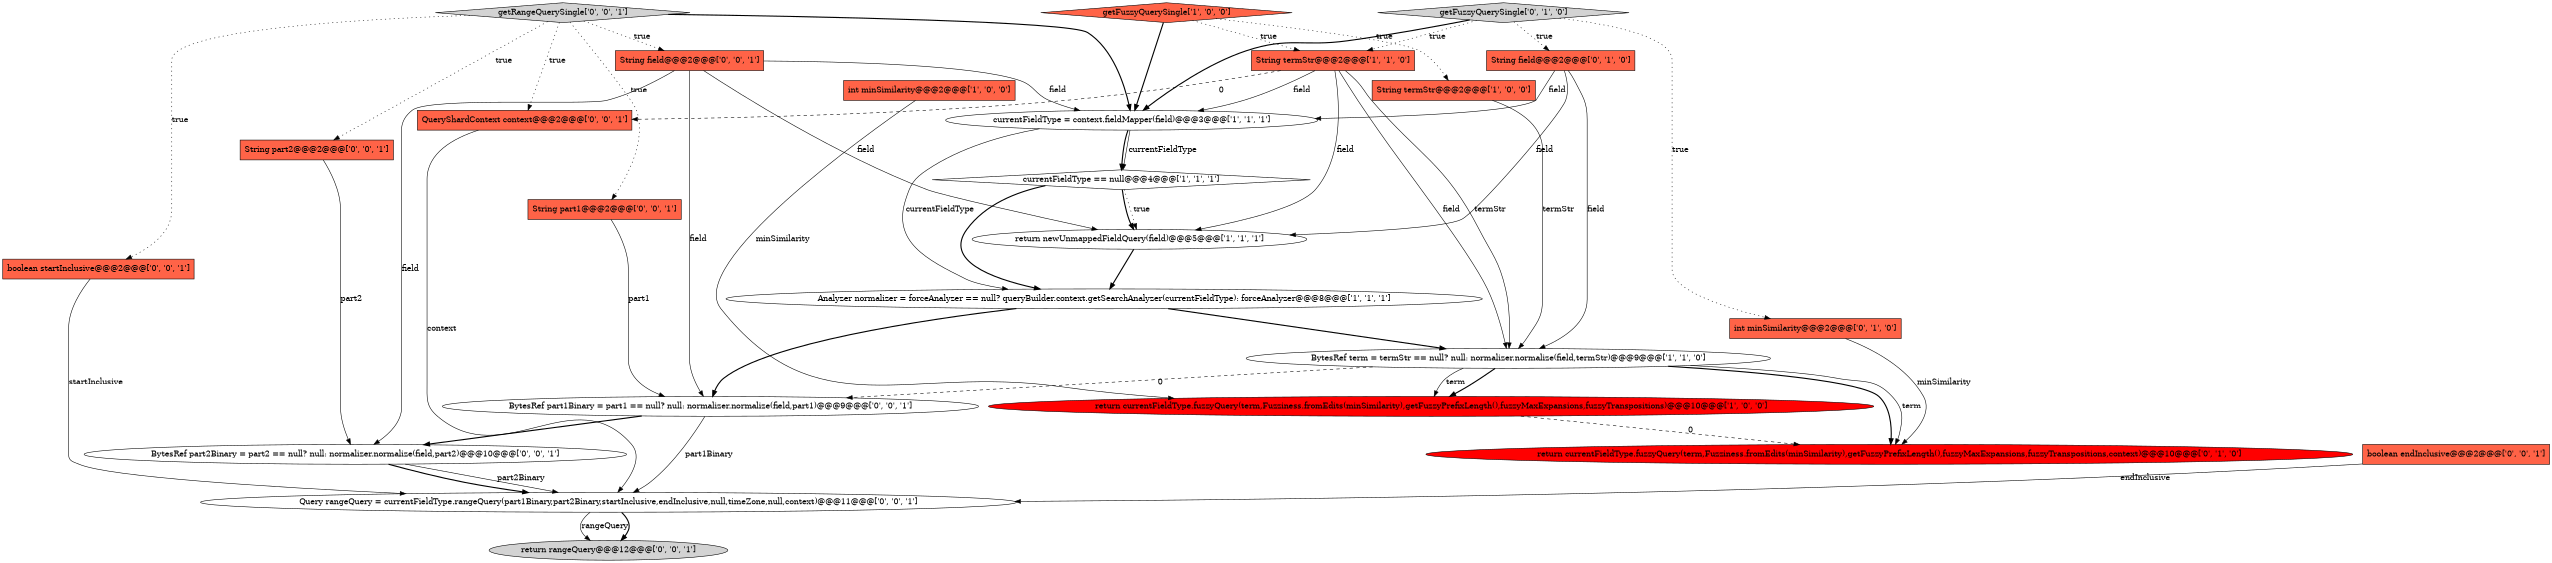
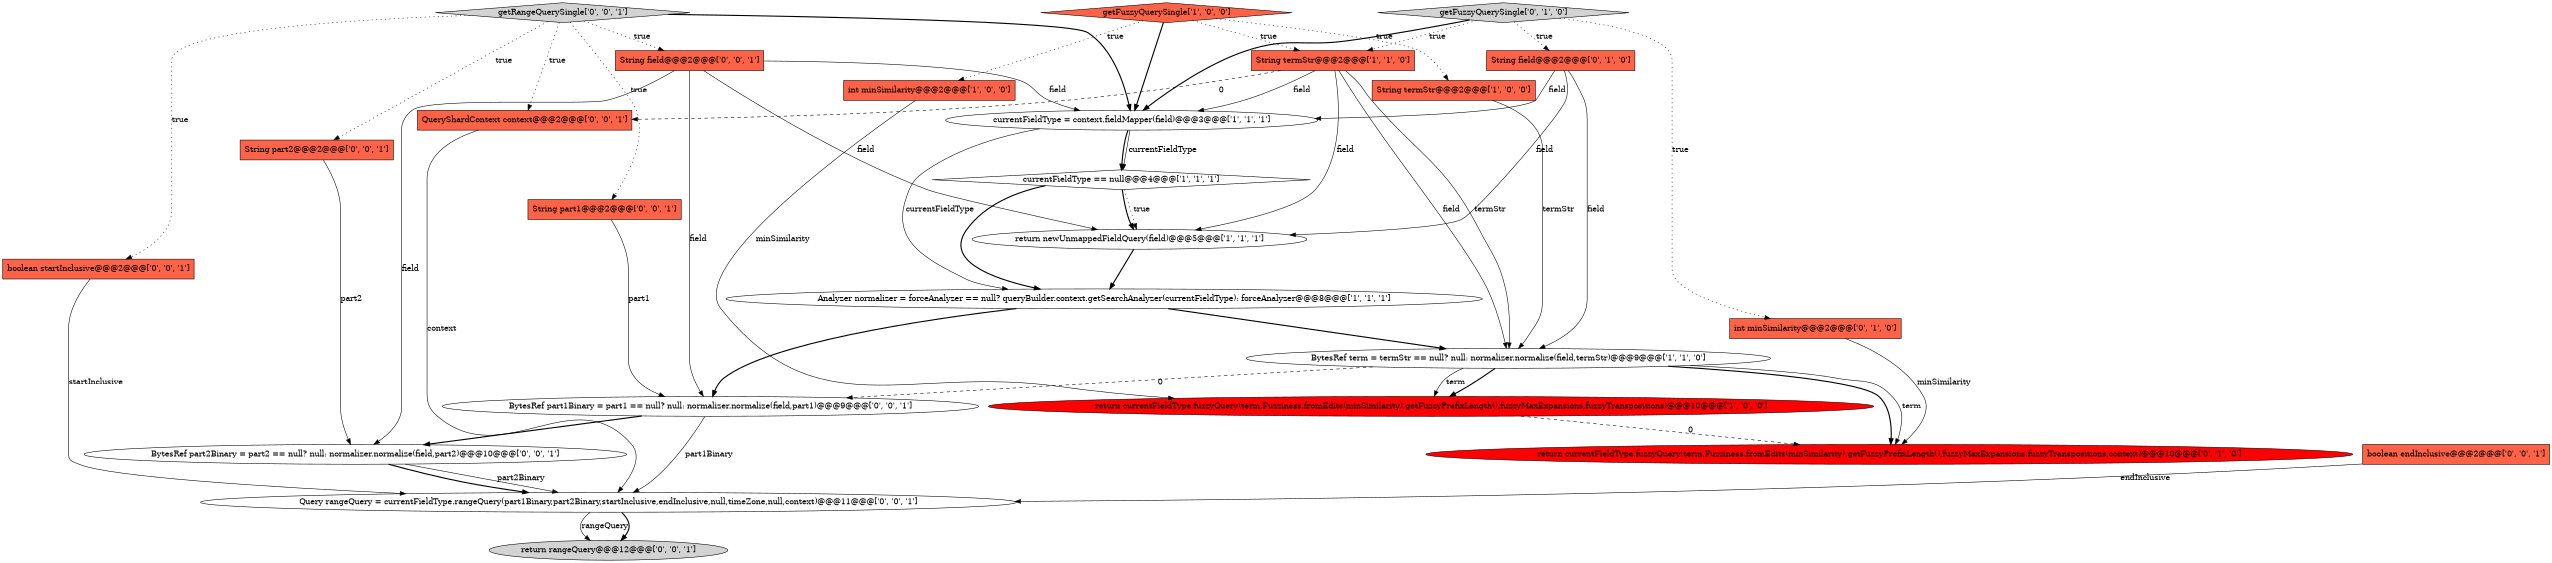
none -> (1053, 50)
